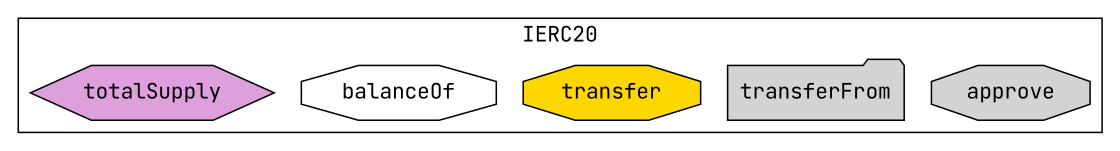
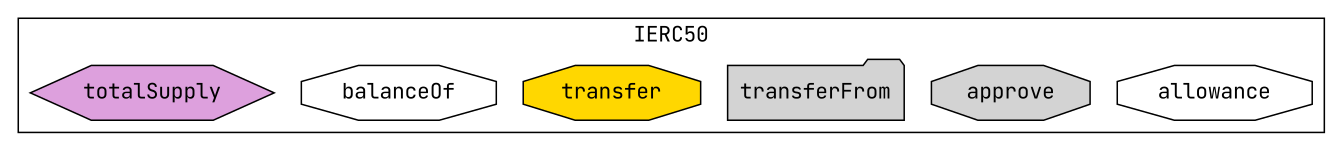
(560, 36) -> (671, 36)
none -> (1215, 93)
